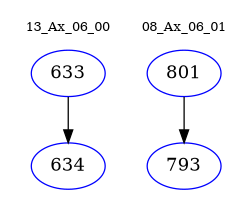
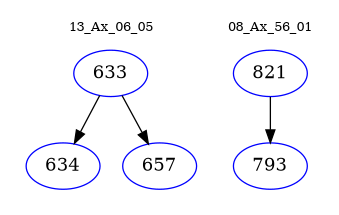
(68, 28) -> (111, 28)
(184, 28) -> (270, 28)
(184, 73) -> (270, 73)
none -> (160, 166)
